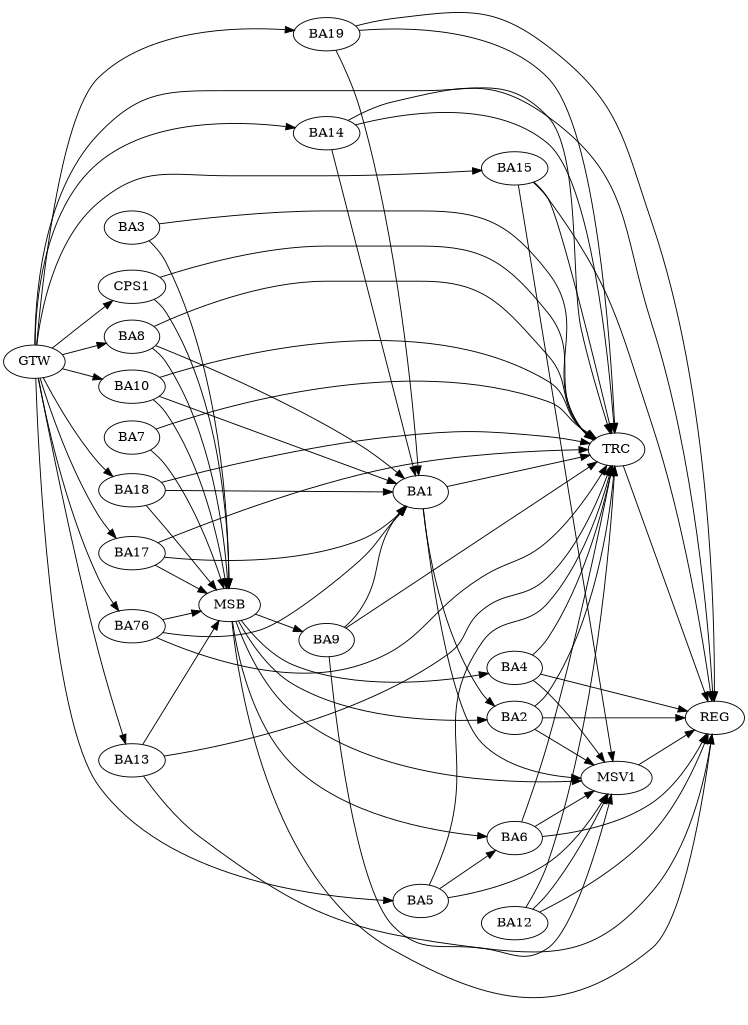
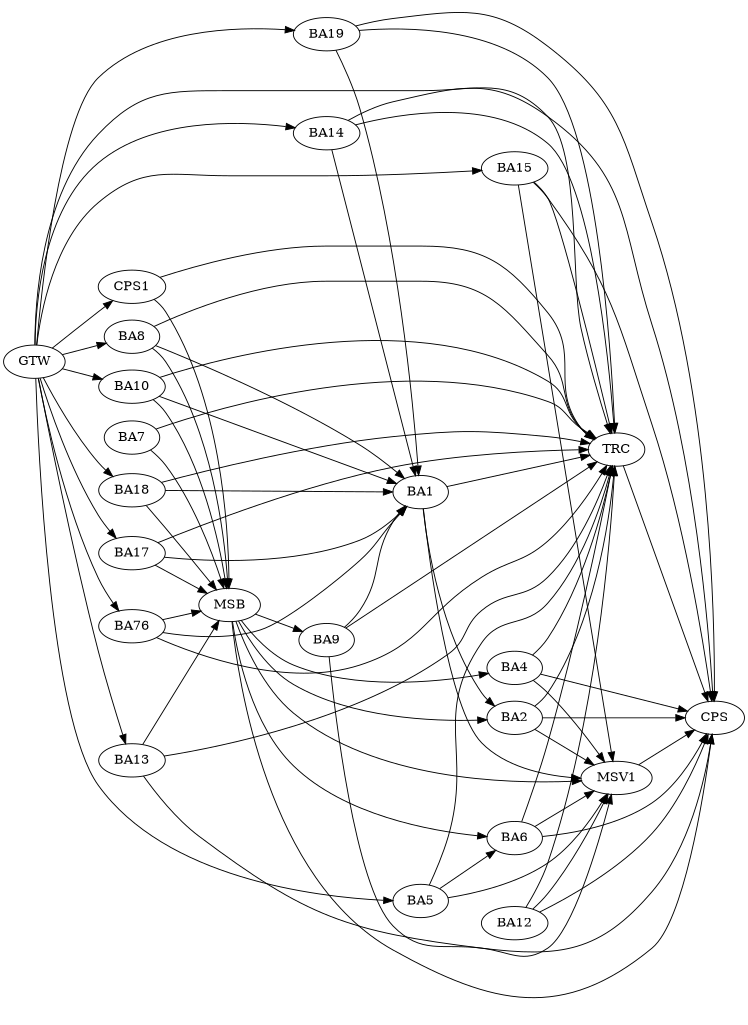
(132, 228) -> none
(715, 718) -> (715, 718)
